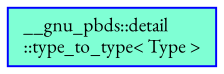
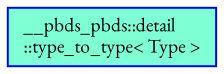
(112, 37) -> (112, 37)
